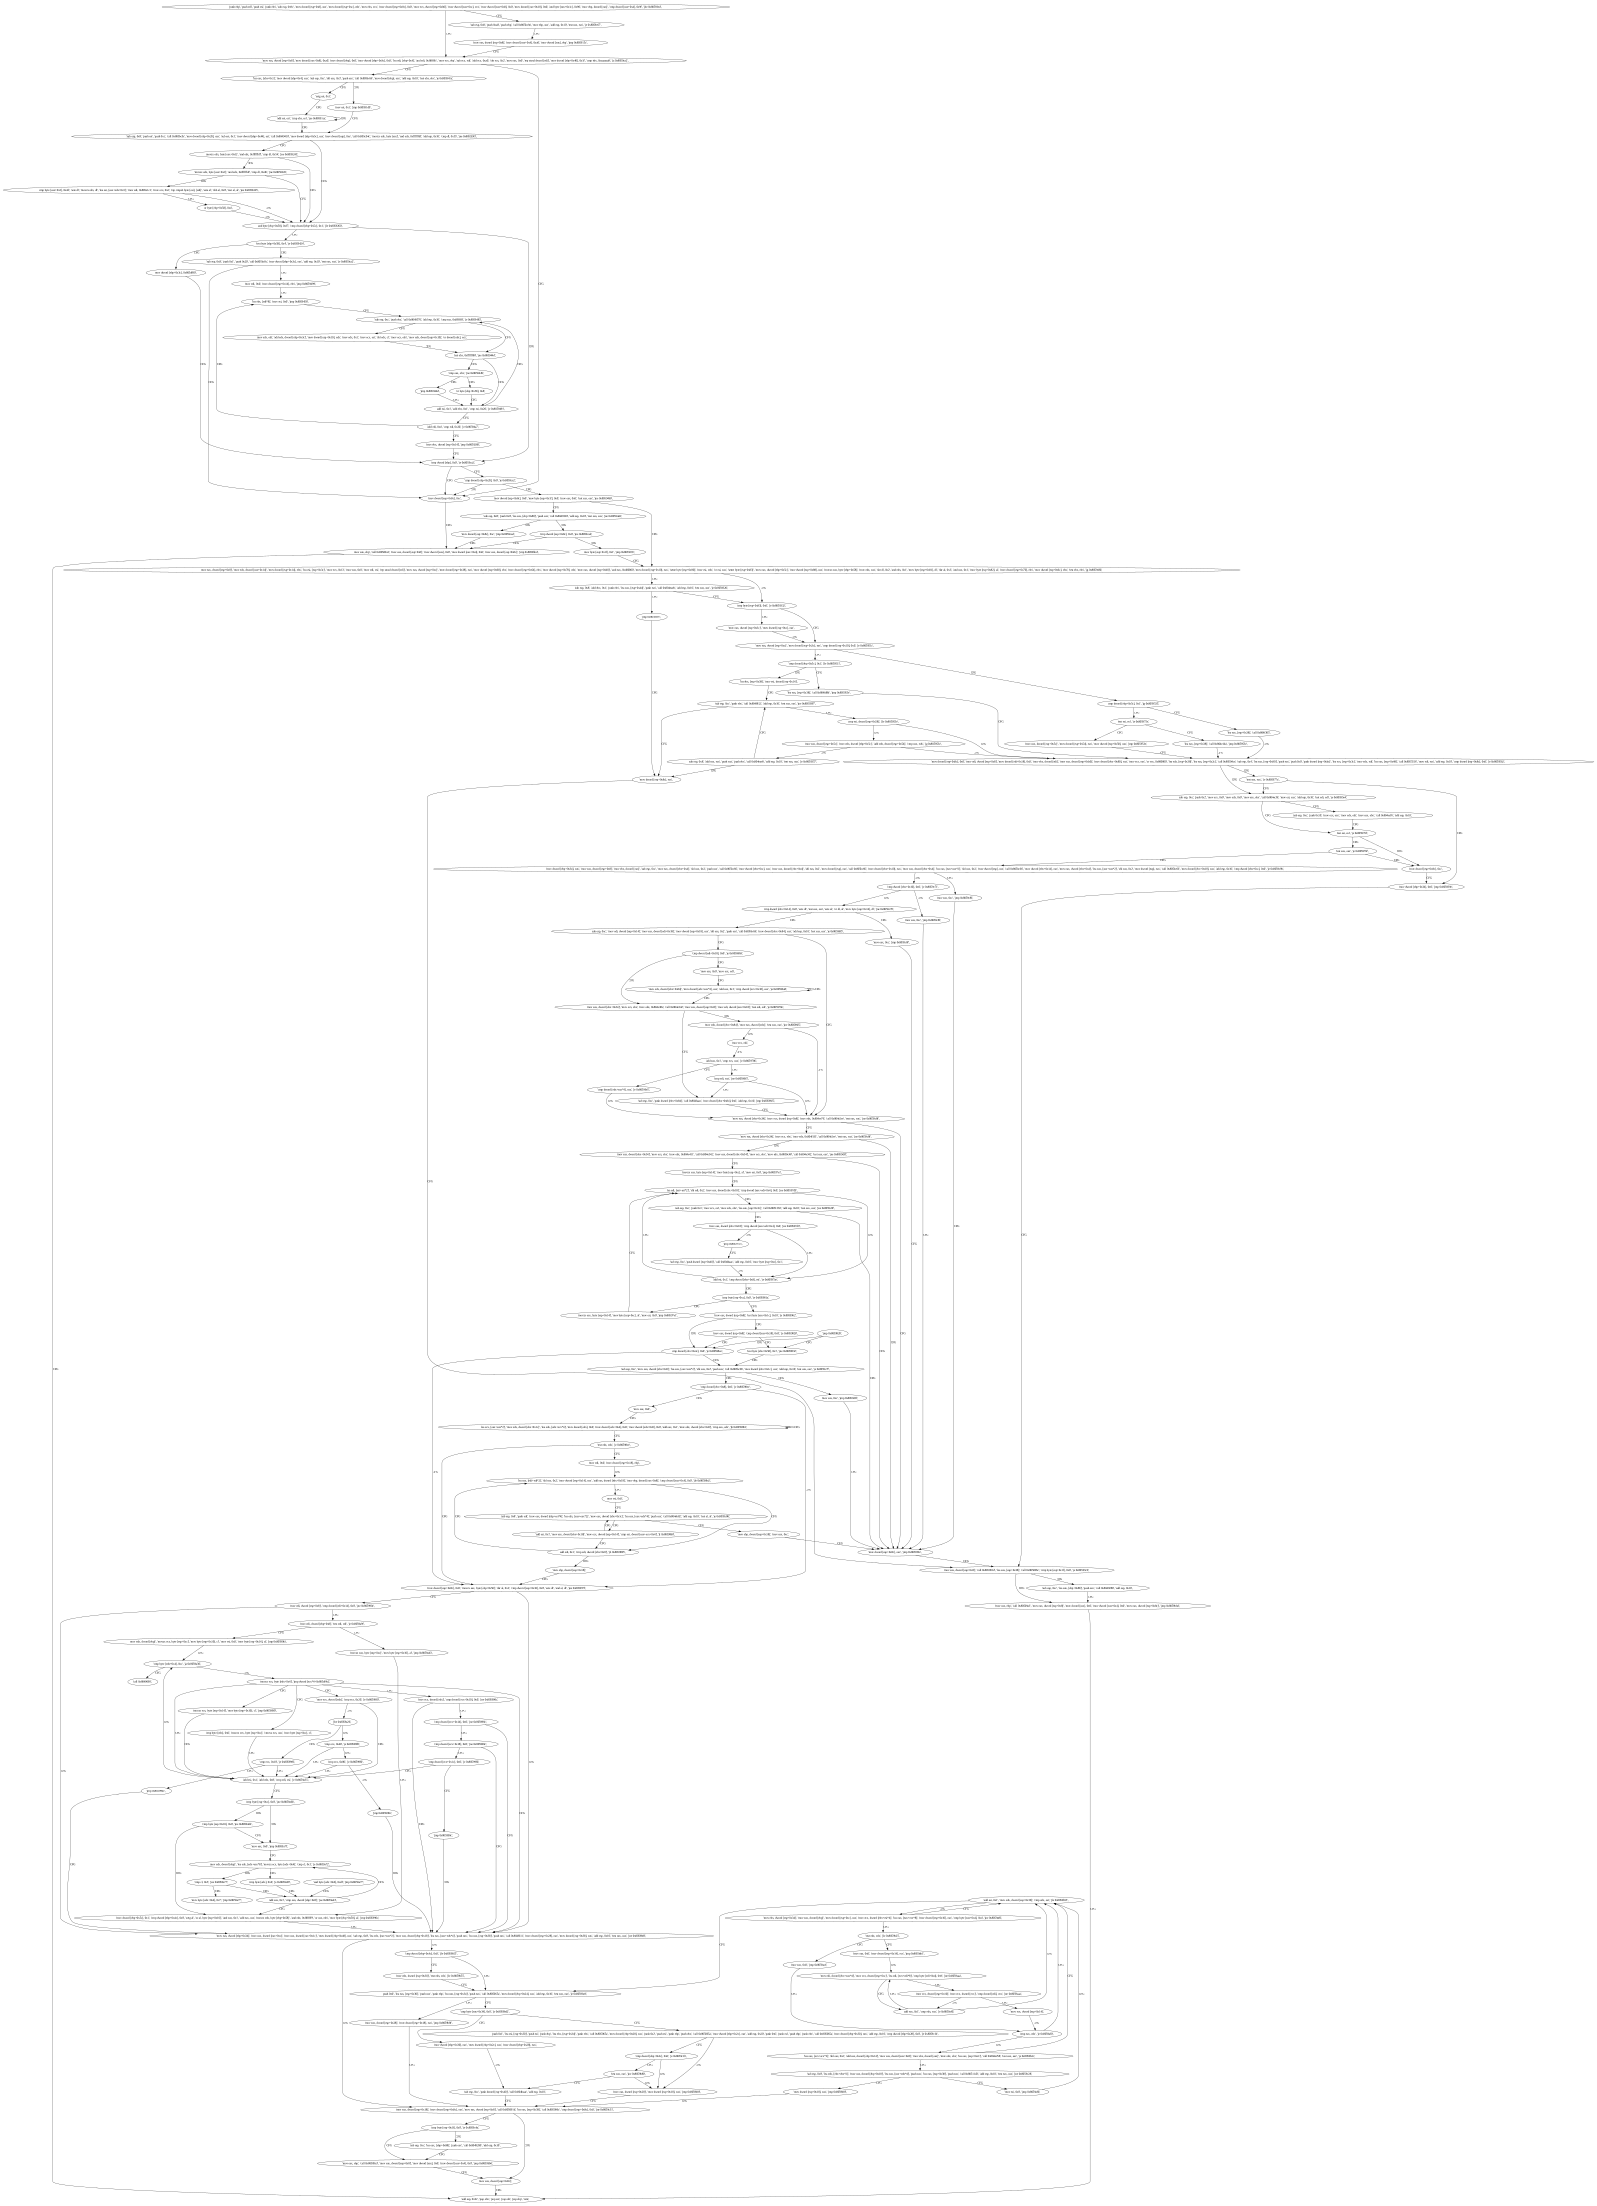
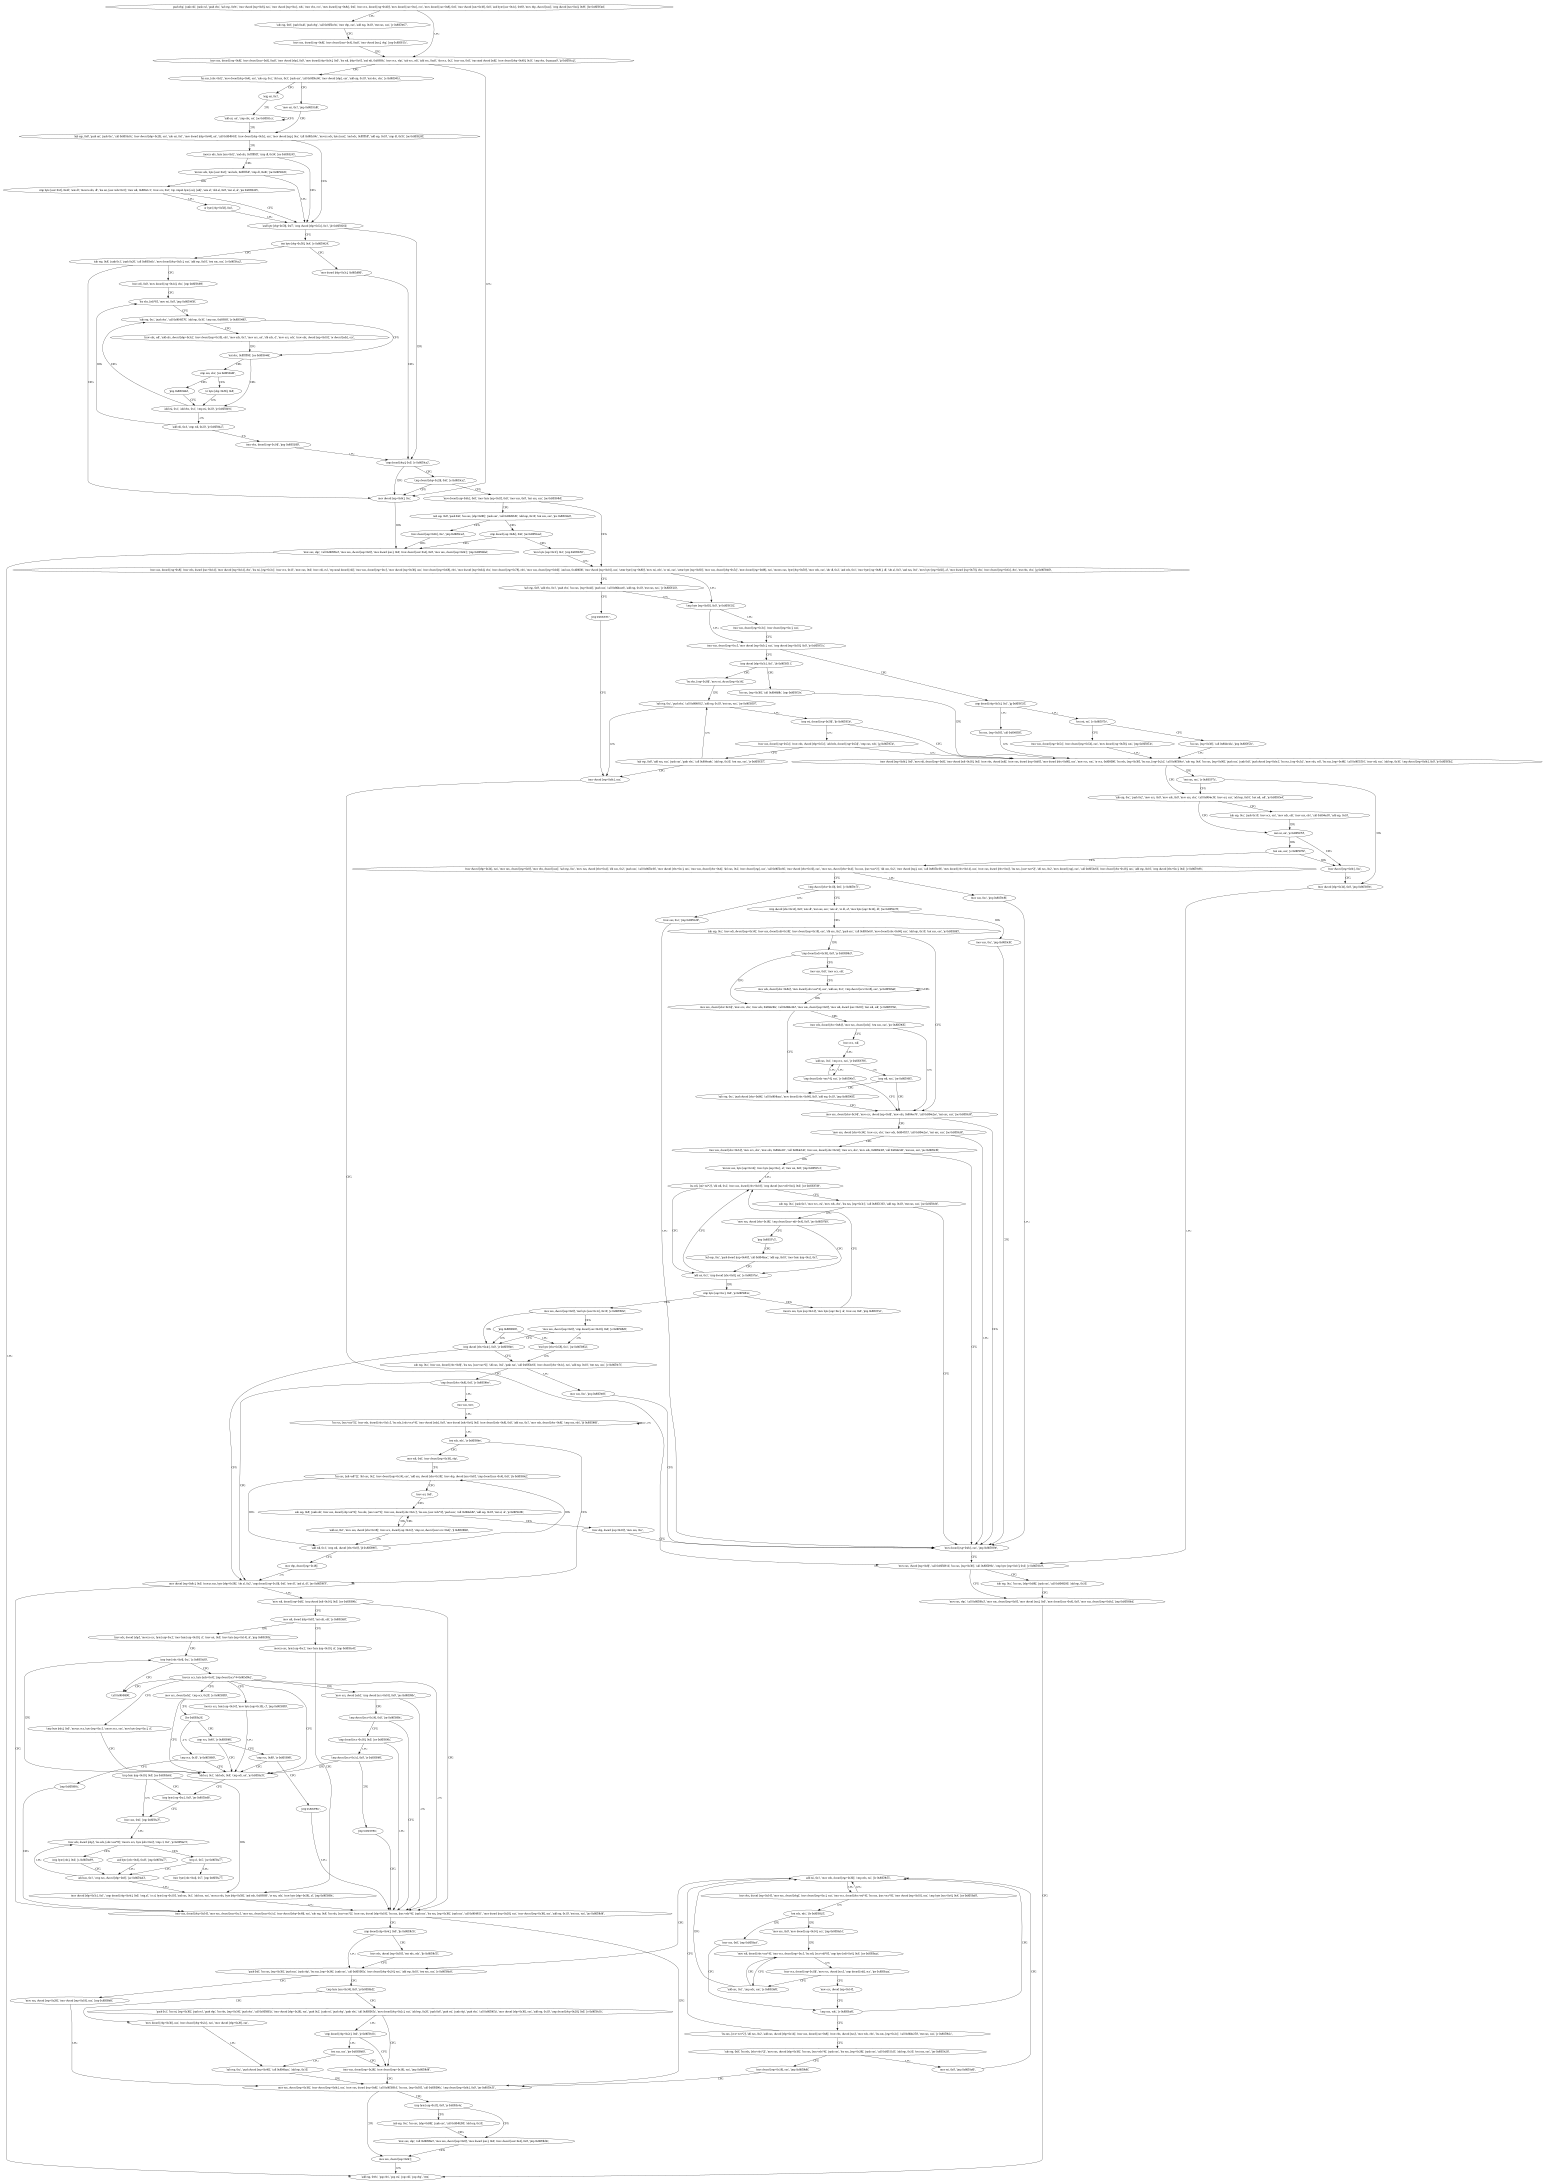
none -> (829, 1070)
none -> (150, 1682)
(250, 1813) -> (166, 1786)
